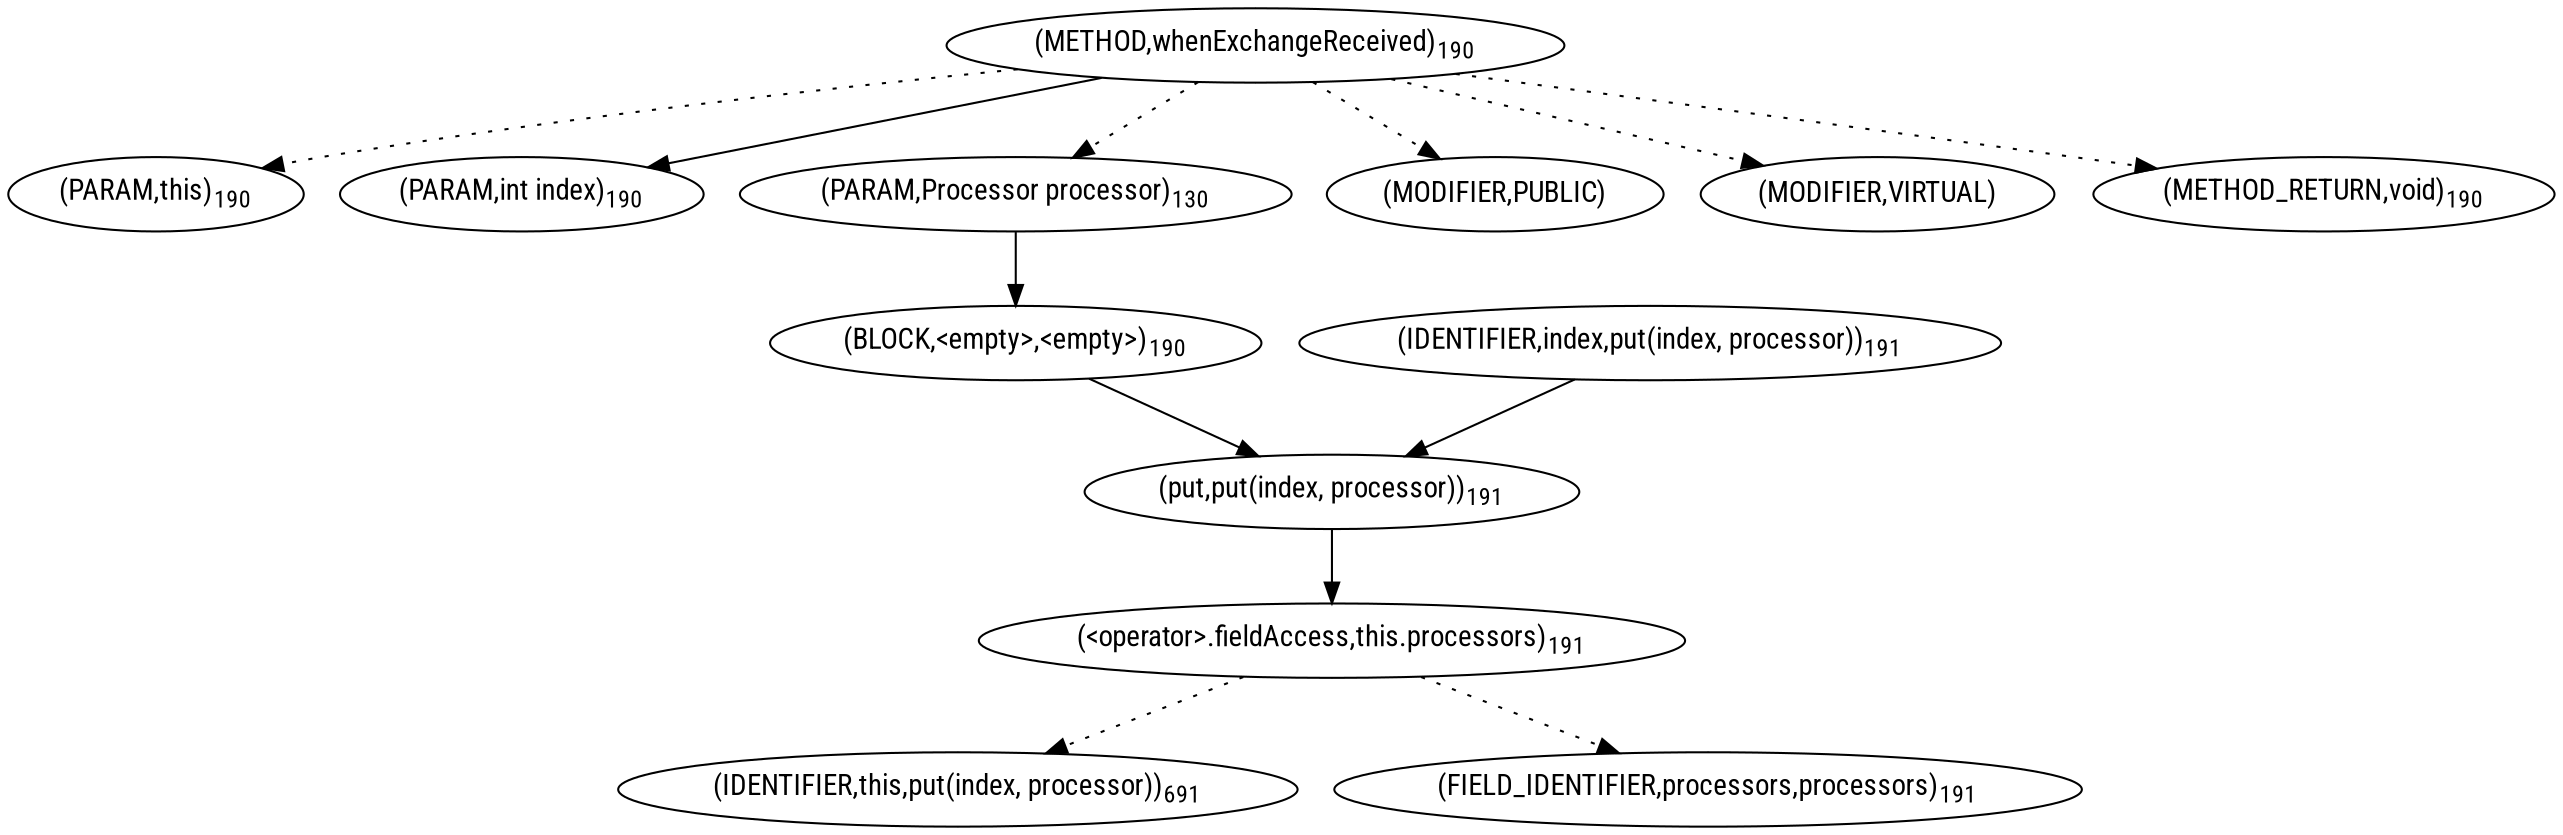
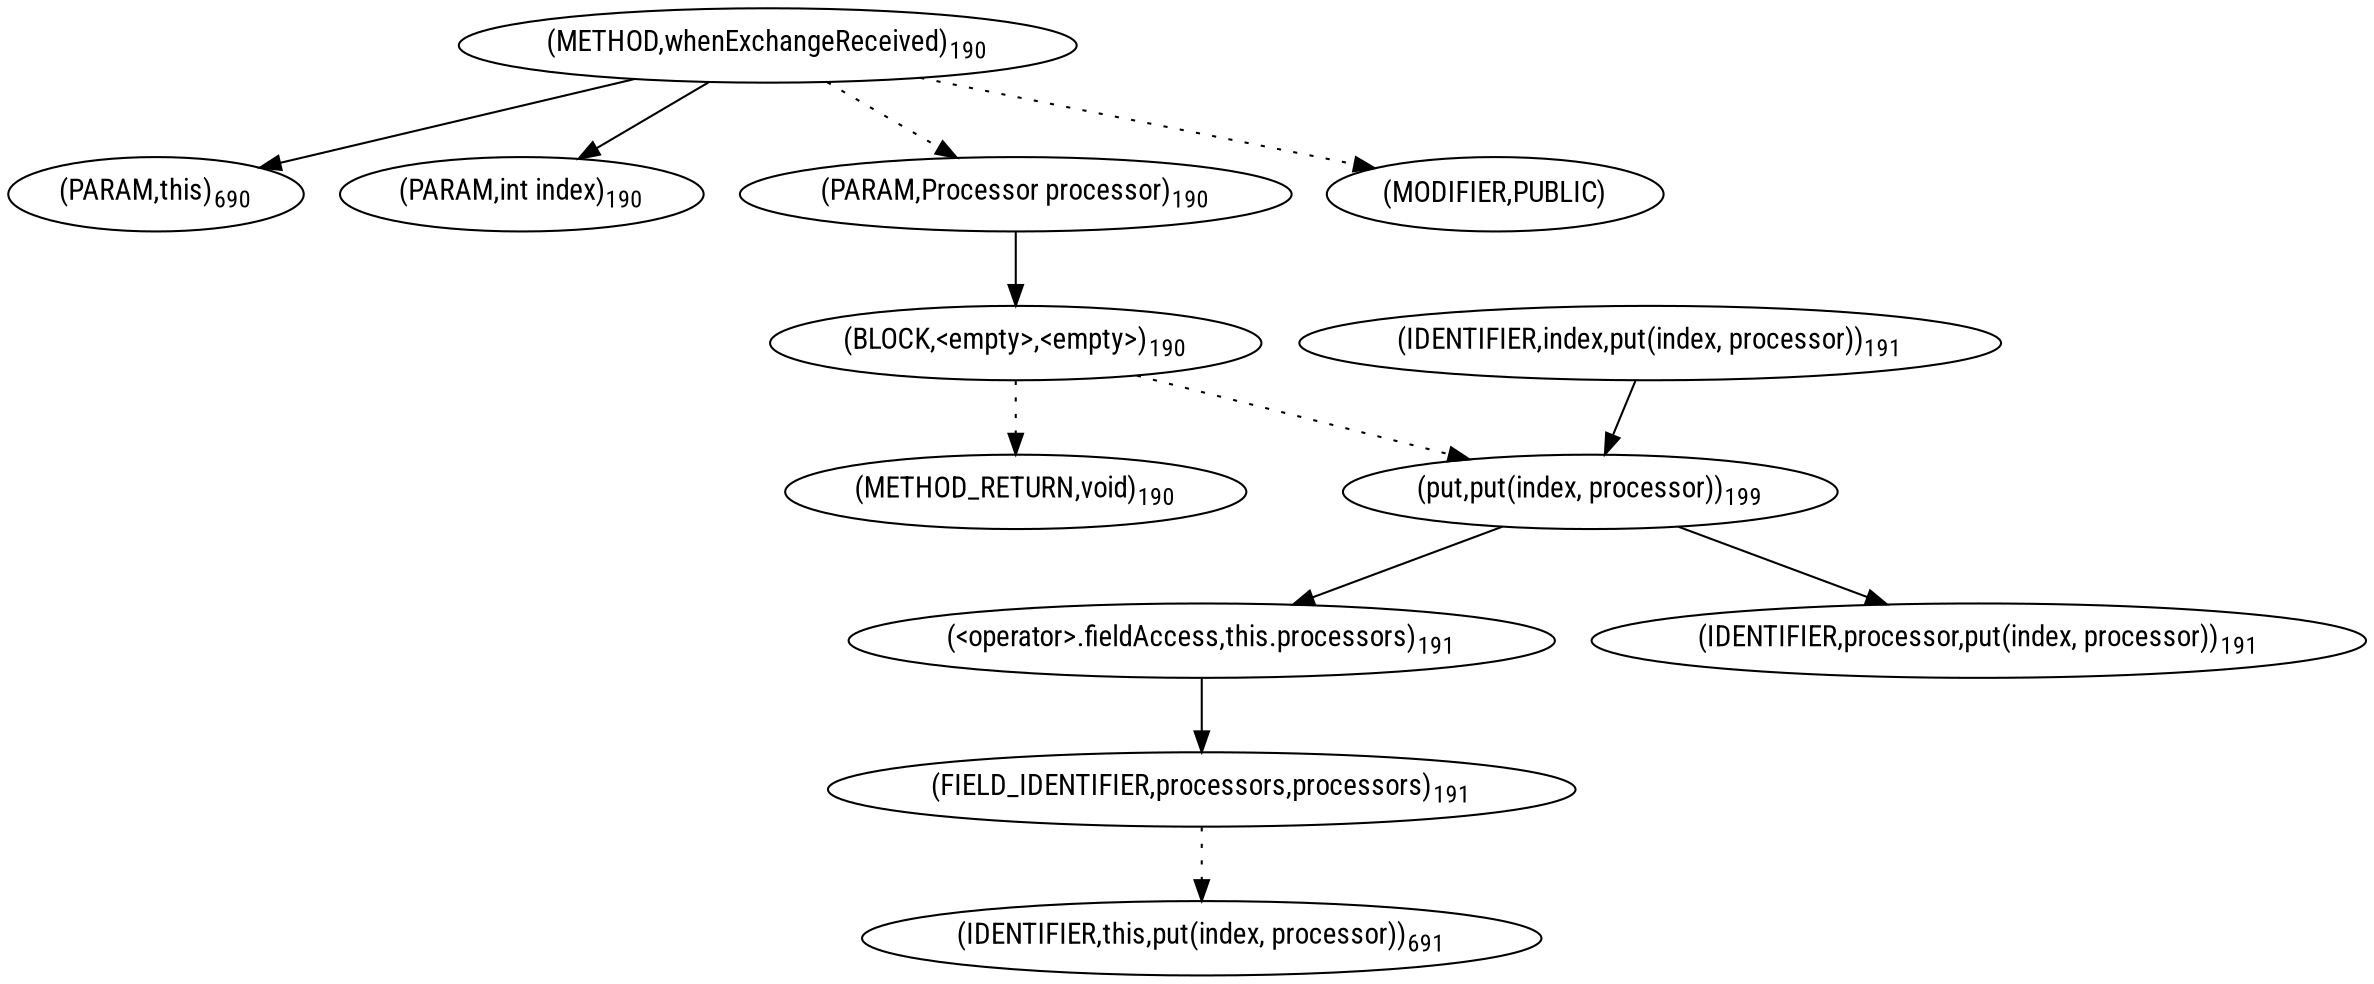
(649, 110) -> (457, 121)
(1796, 119) -> (1016, 407)
(234, 191) -> (234, 191)
(1191, 191) -> (1191, 191)
(1878, 194) -> none
(1164, 413) -> (1293, 415)
(1486, 489) -> (1744, 489)
none -> (1979, 641)
(1154, 711) -> (1202, 854)
(1510, 711) -> (1202, 705)
